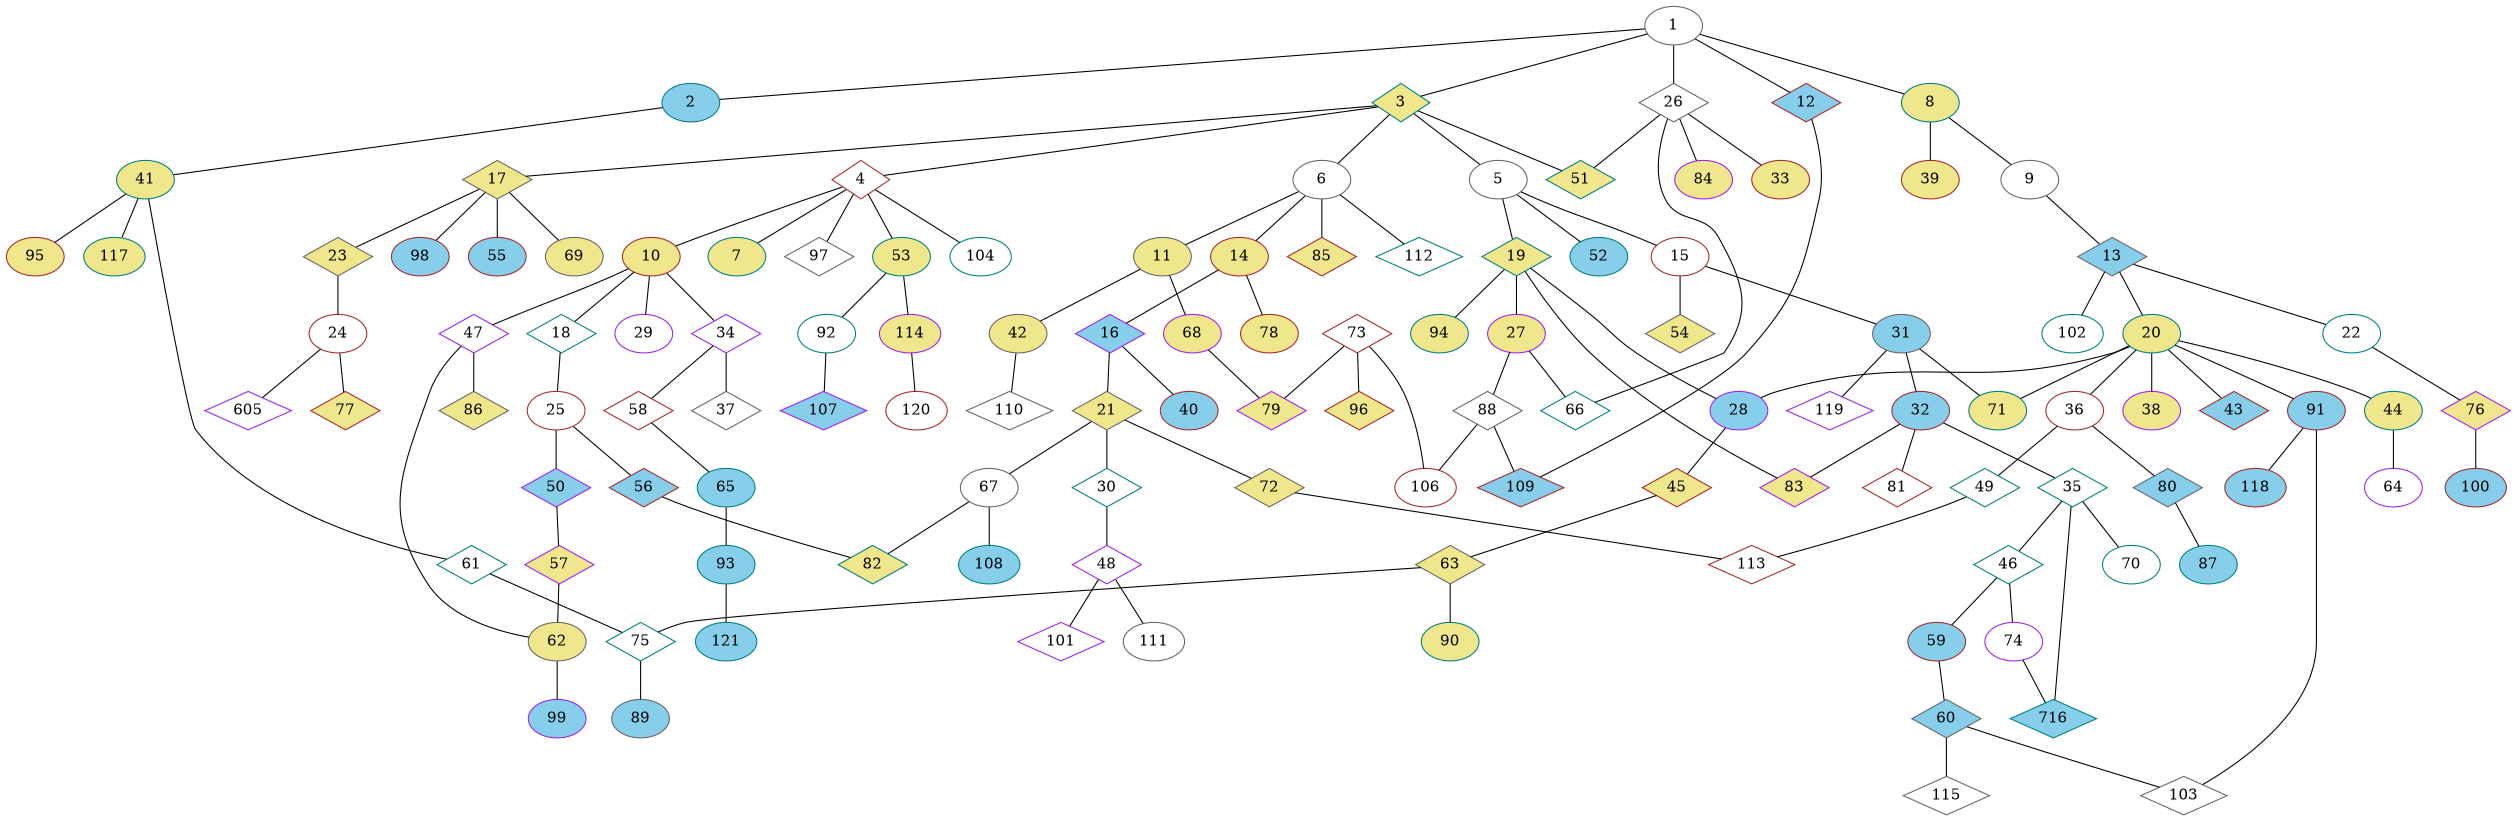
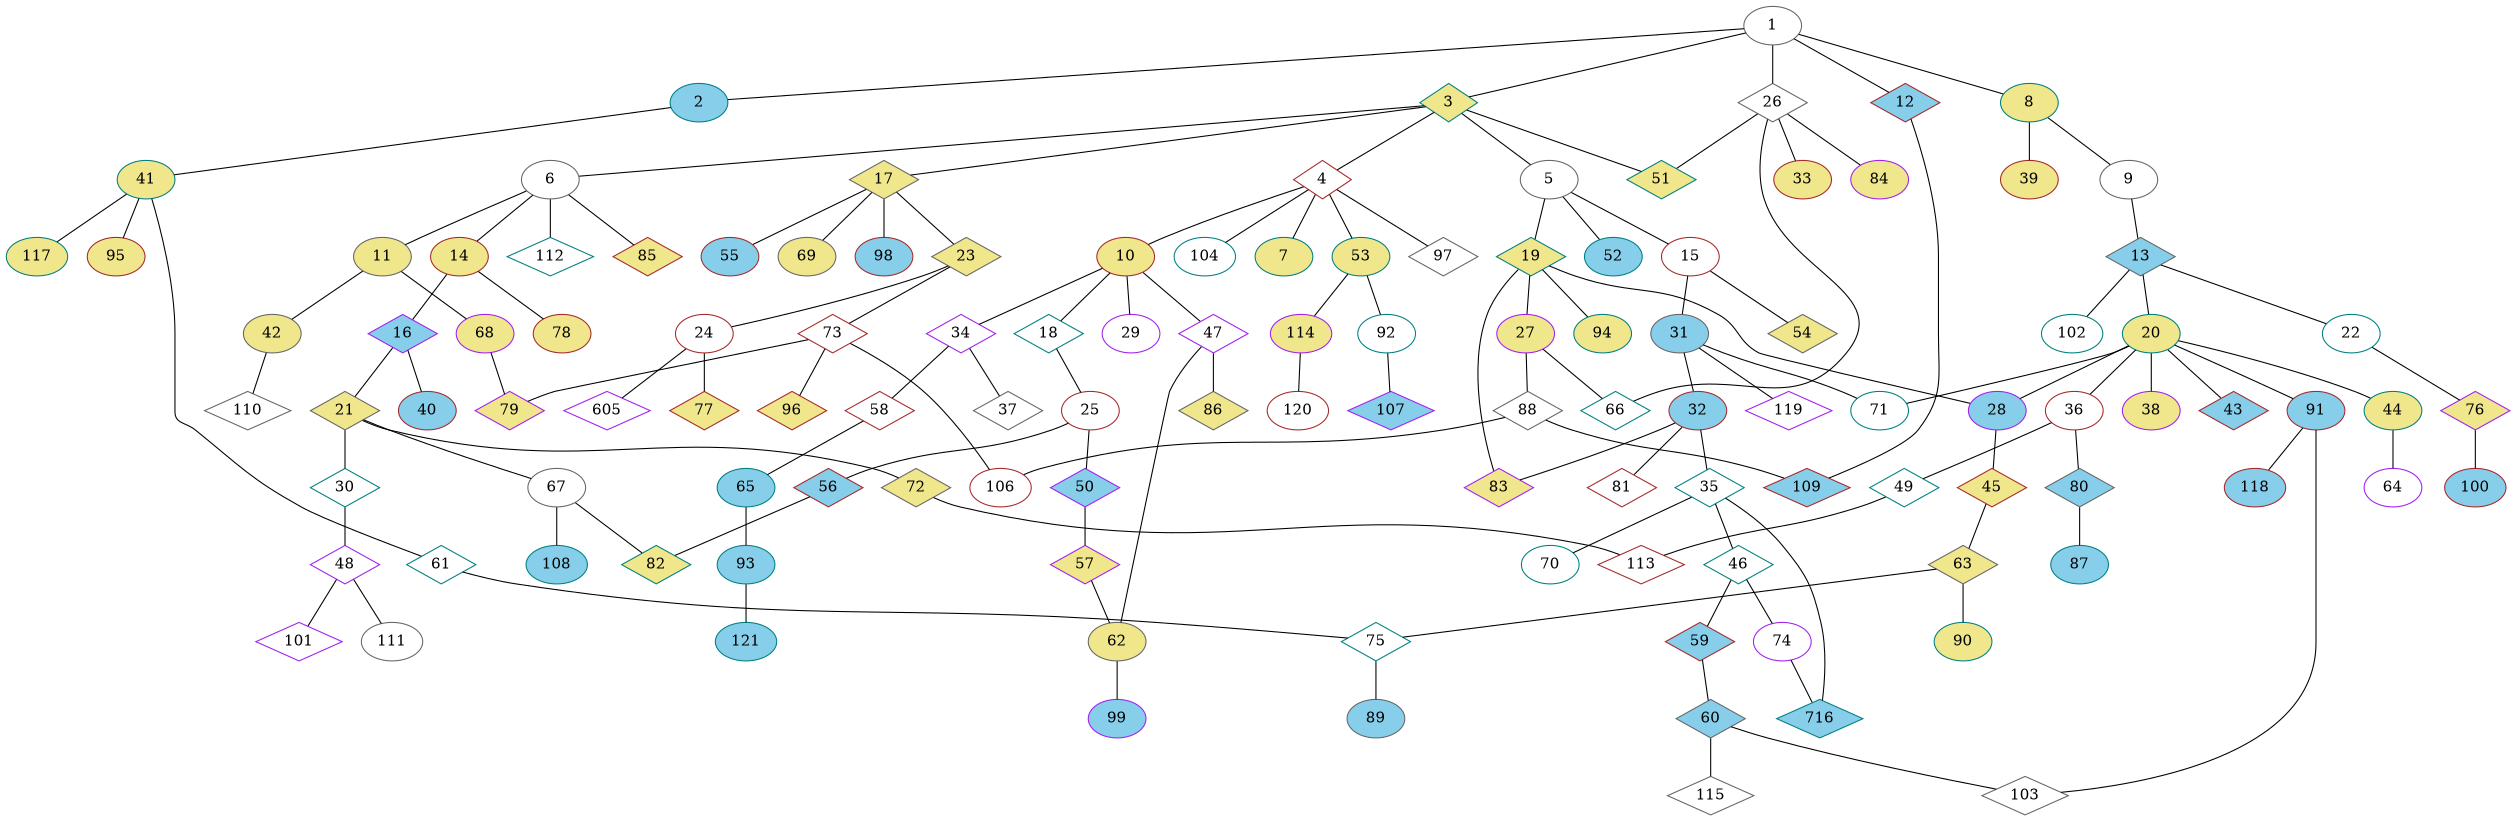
none -> (900, 295)
(1998, 411) -> (1880, 411)
(1937, 642) -> (1700, 642)
